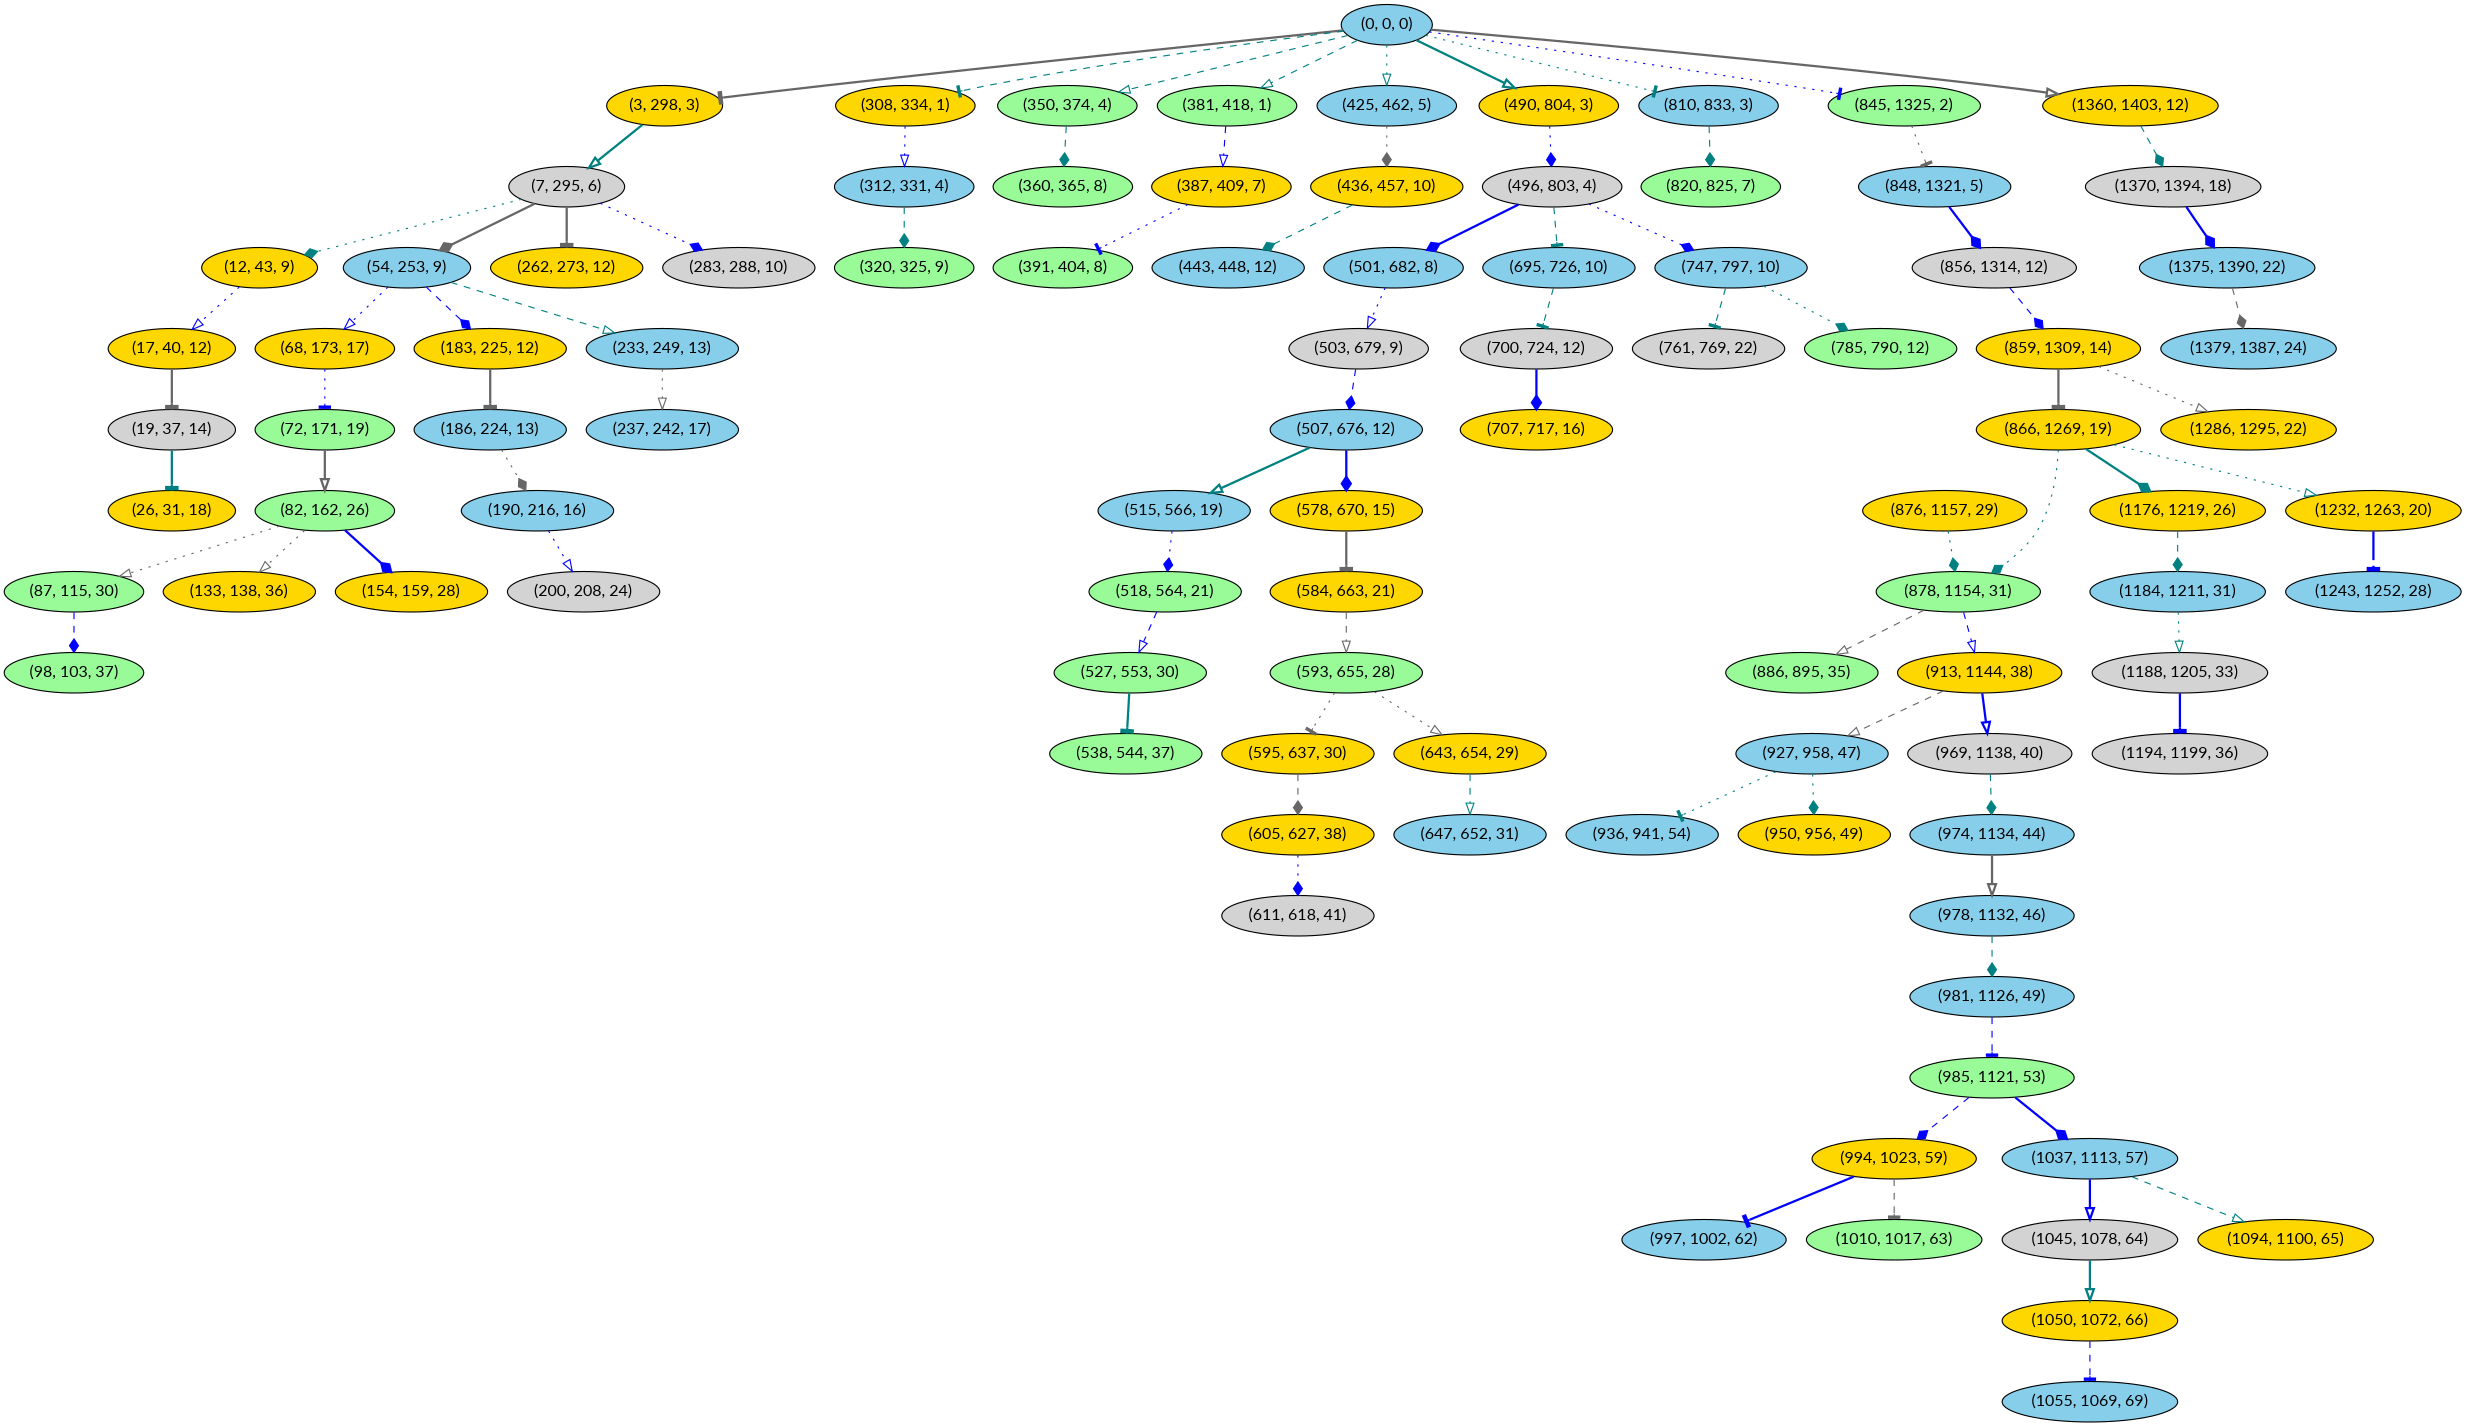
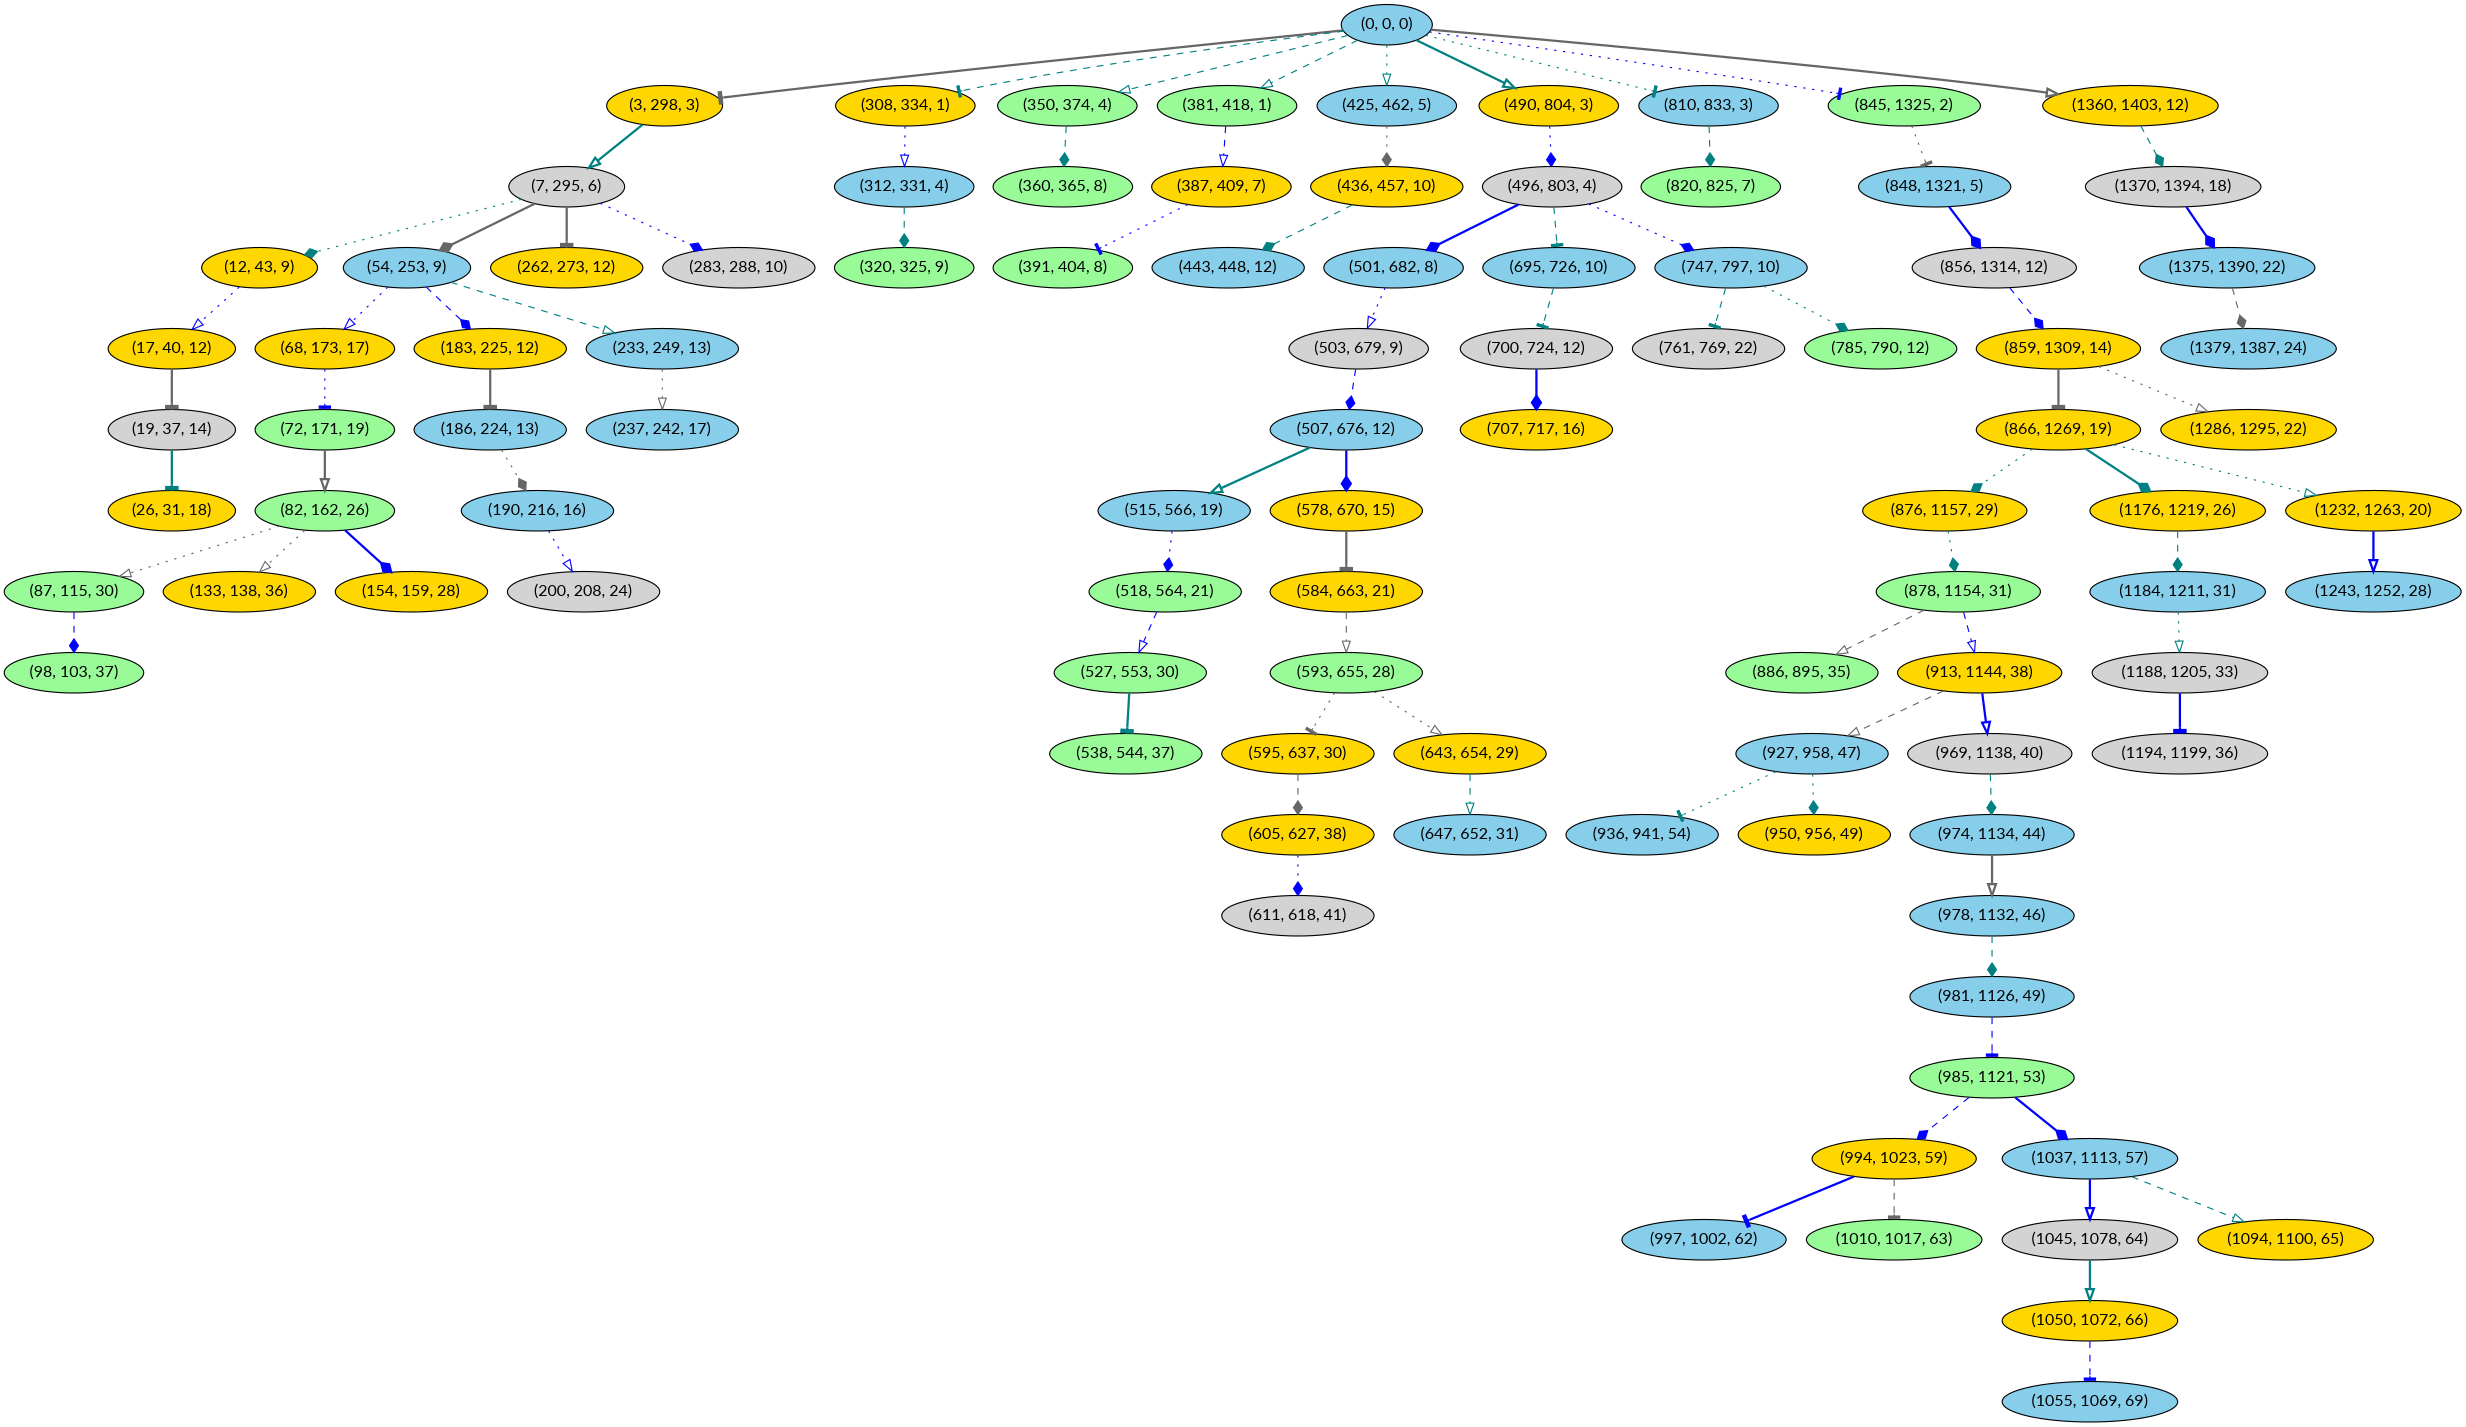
(2045, 515) -> (2007, 466)
(2373, 546) -> (2373, 546)
